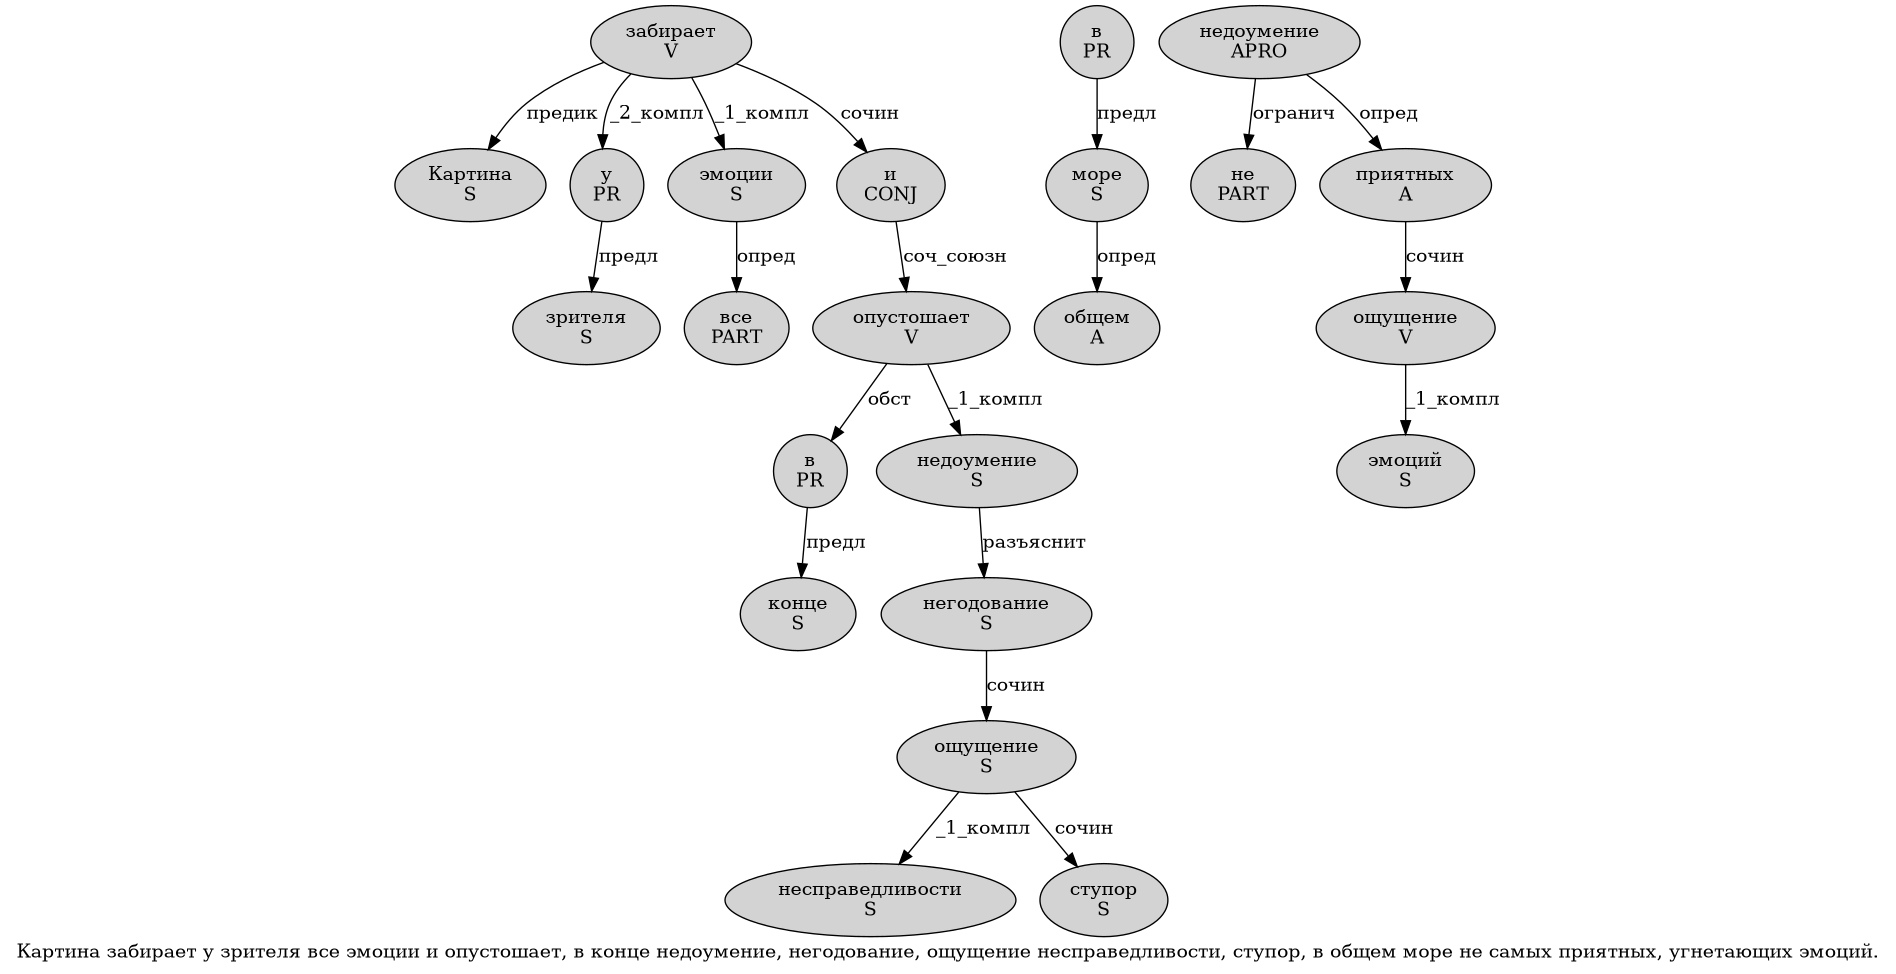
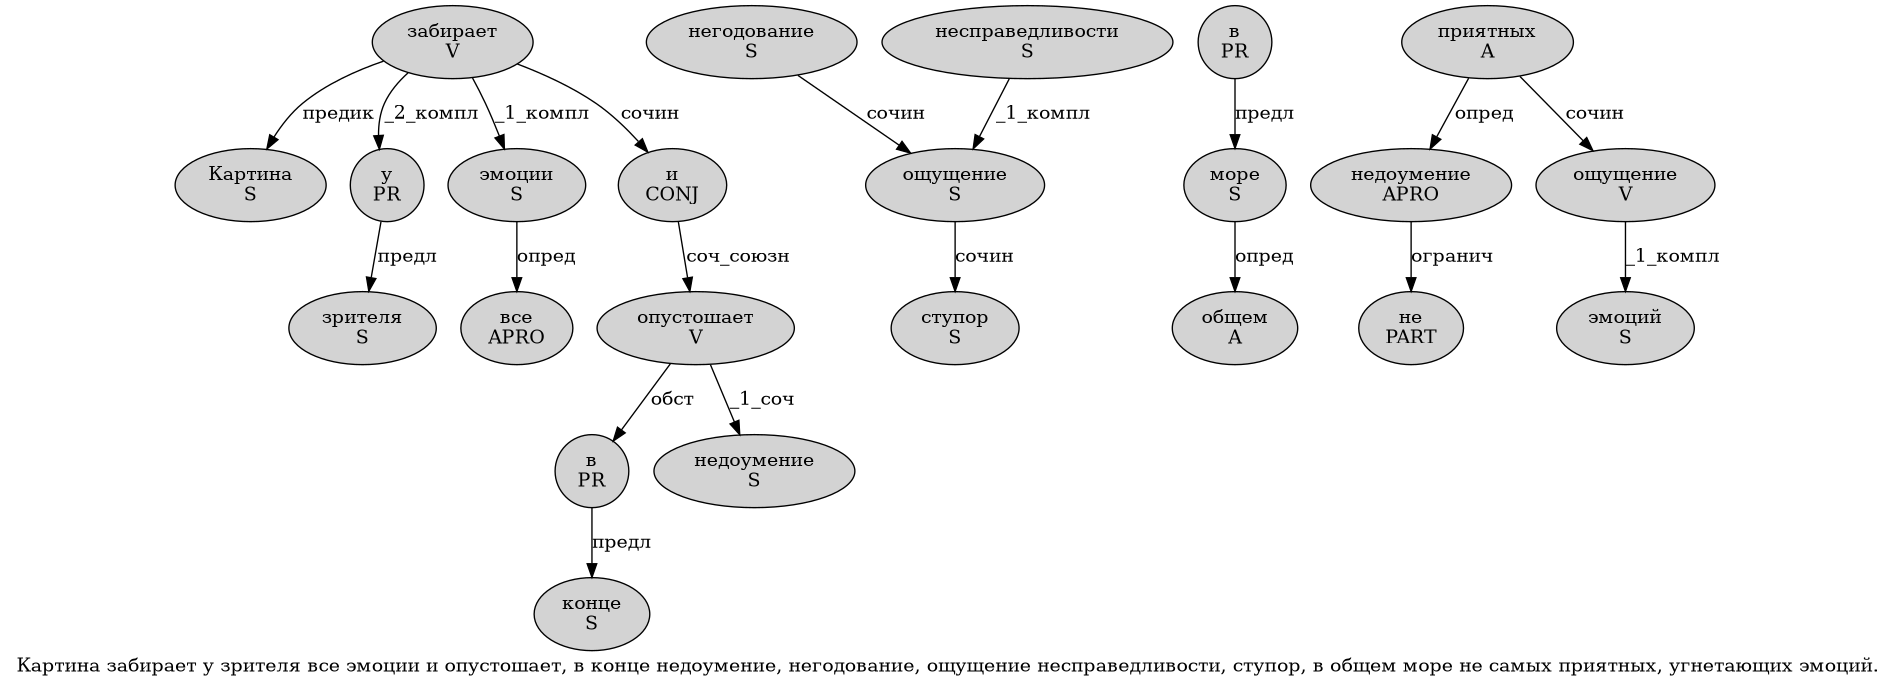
(1342, 104) -> (1453, 108)
(737, 328) -> (517, 328)
(996, 400) -> (763, 400)
(981, 536) -> none
(933, 823) -> (994, 108)
